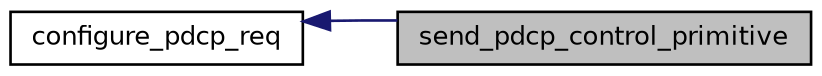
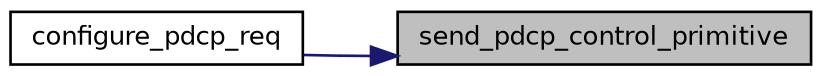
(364, 20) -> (337, 56)
